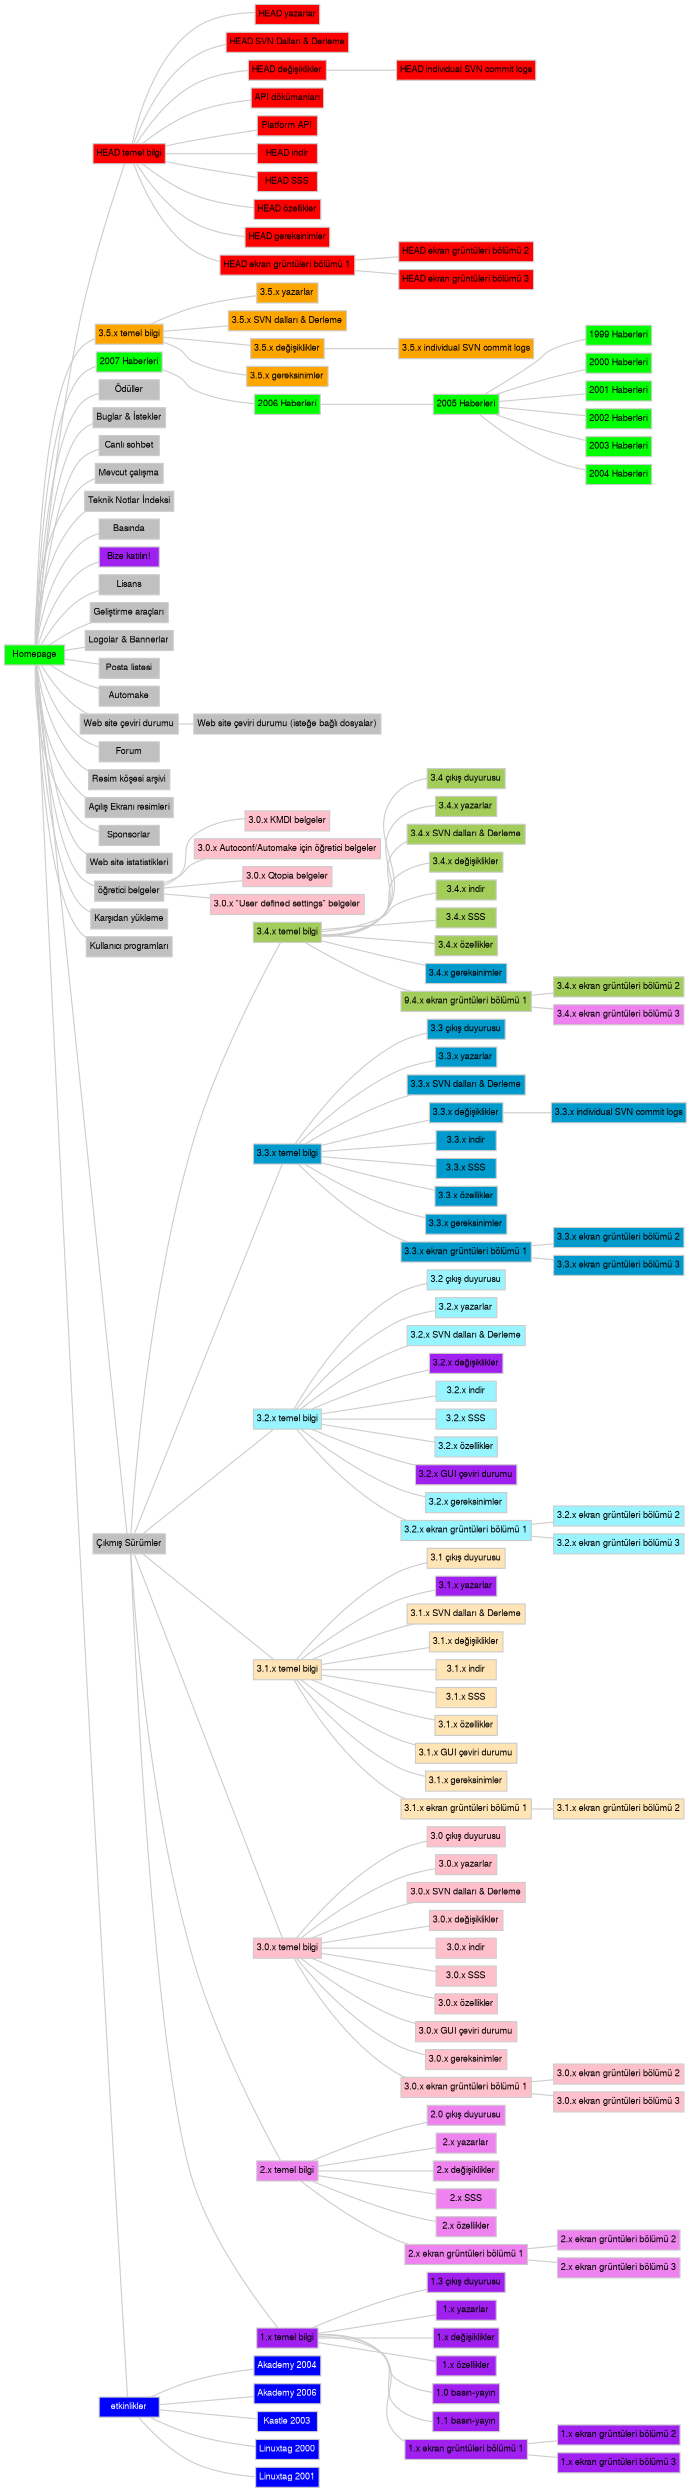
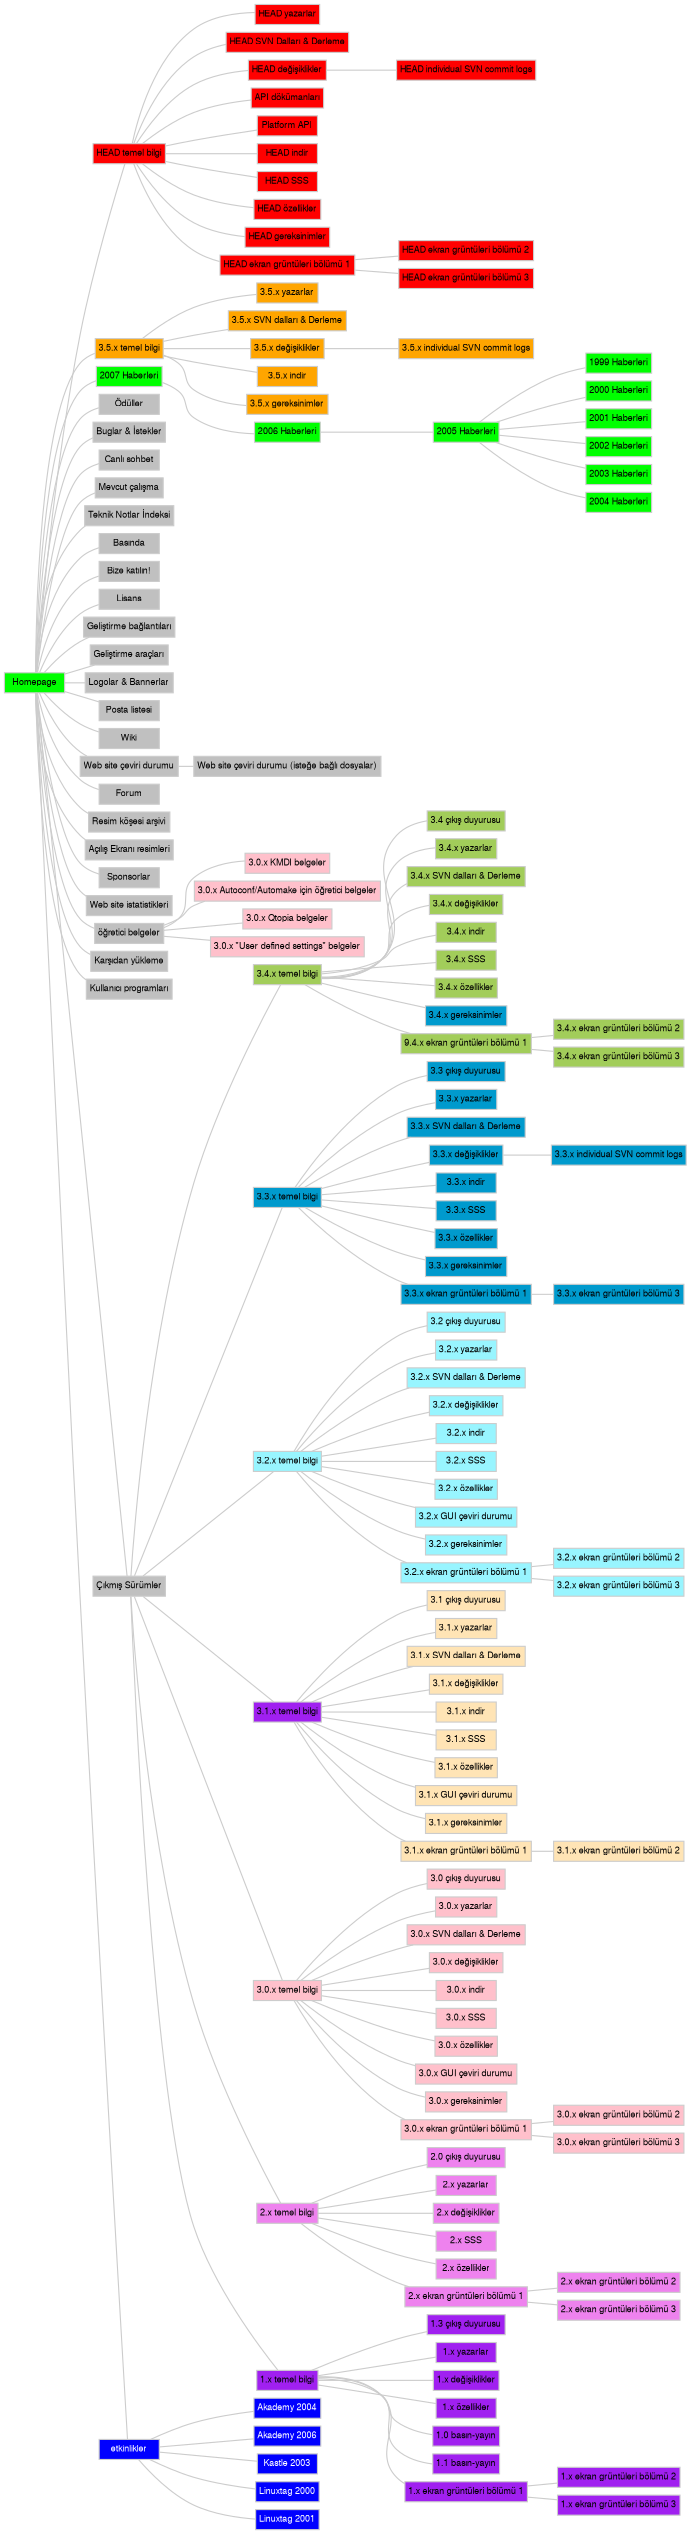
none -> (287, 376)
(129, 557) -> (129, 571)
none -> (129, 627)
(129, 696) -> (129, 739)
(619, 1015) -> (619, 1057)
(619, 1238) -> none
(466, 1363) -> (466, 1406)
(466, 1475) -> (466, 1517)
(466, 1586) -> (466, 1629)
(287, 1670) -> (287, 1712)
